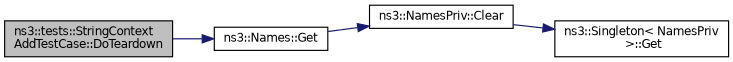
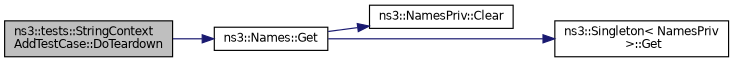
(528, 26) -> (436, 39)
